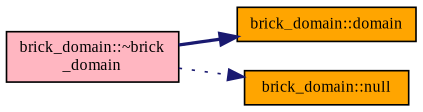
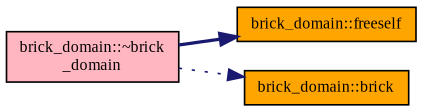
(327, 24) -> (327, 24)
(327, 88) -> (327, 88)
